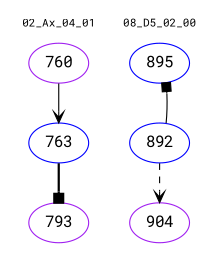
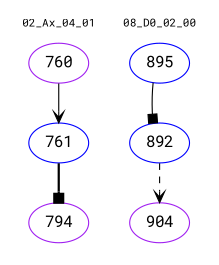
(160, 24) -> (160, 24)
(167, 109) -> (152, 97)
(59, 143) -> (59, 143)
(59, 223) -> (59, 223)
